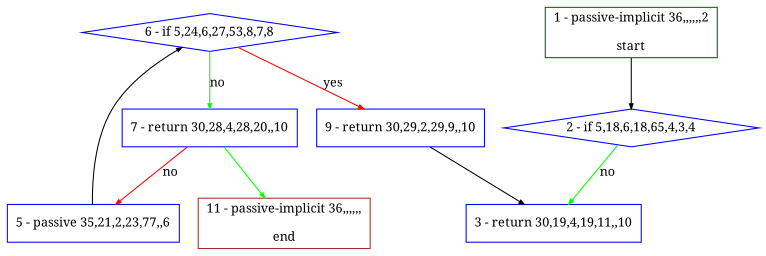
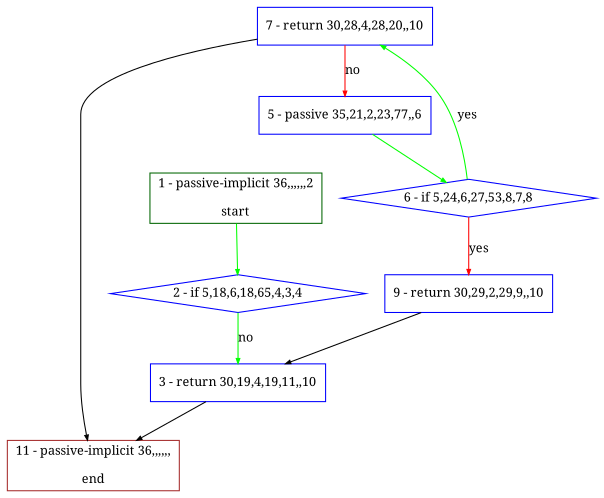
(631, 81) -> (237, 247)
(218, 83) -> (467, 115)
(110, 113) -> (407, 157)
(243, 170) -> (81, 175)
none -> (174, 420)
